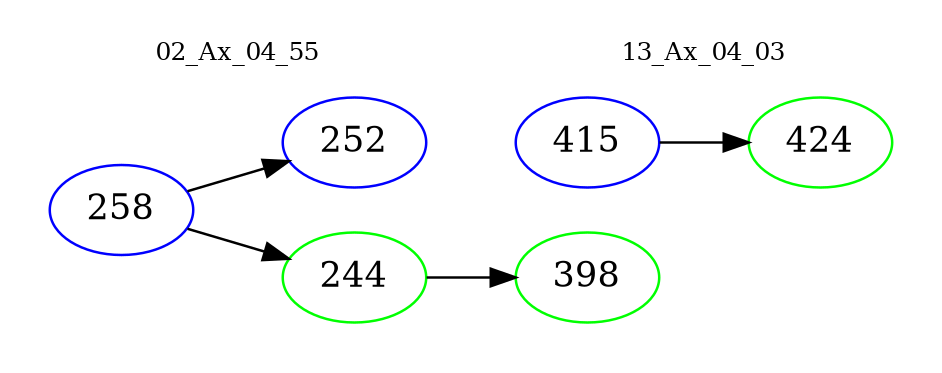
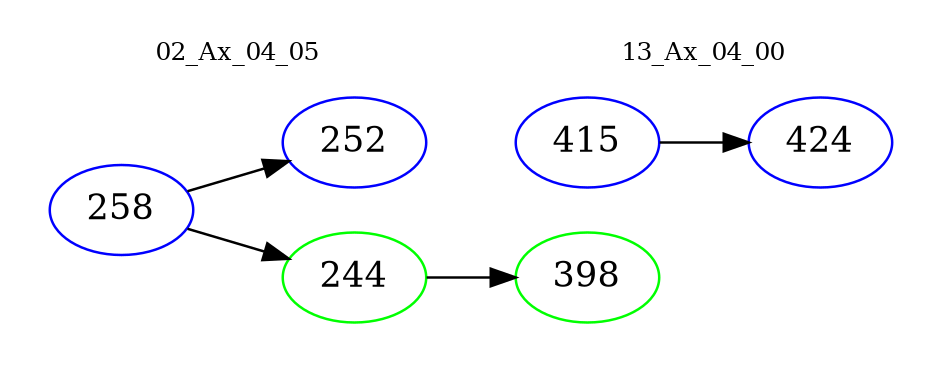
(238, 54) -> (238, 54)
(704, 54) -> (704, 54)
(820, 142) -> (820, 142)
